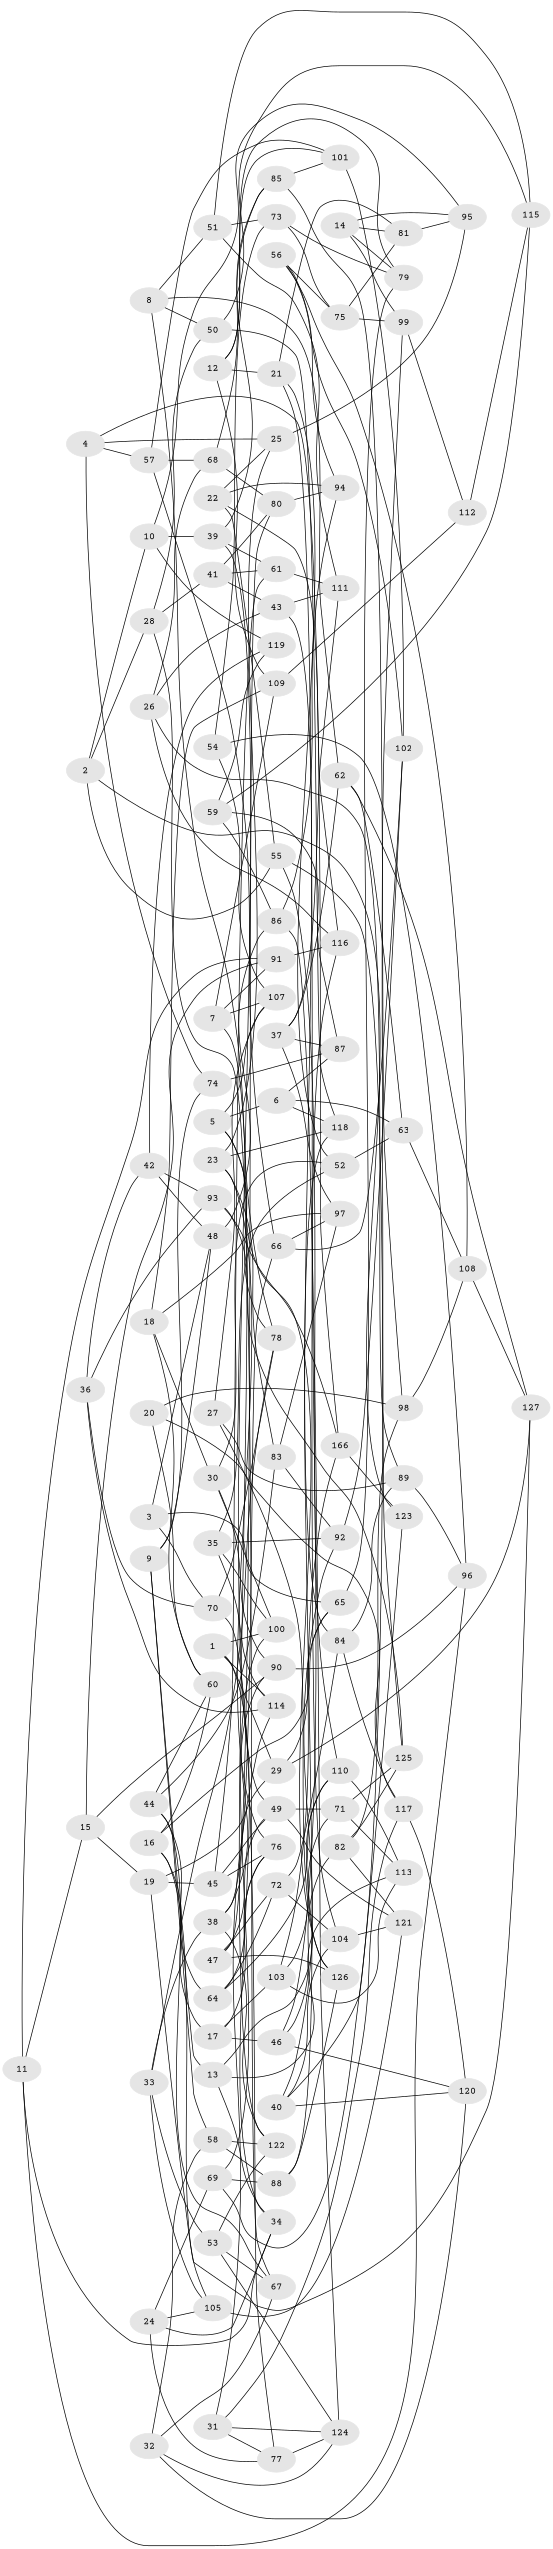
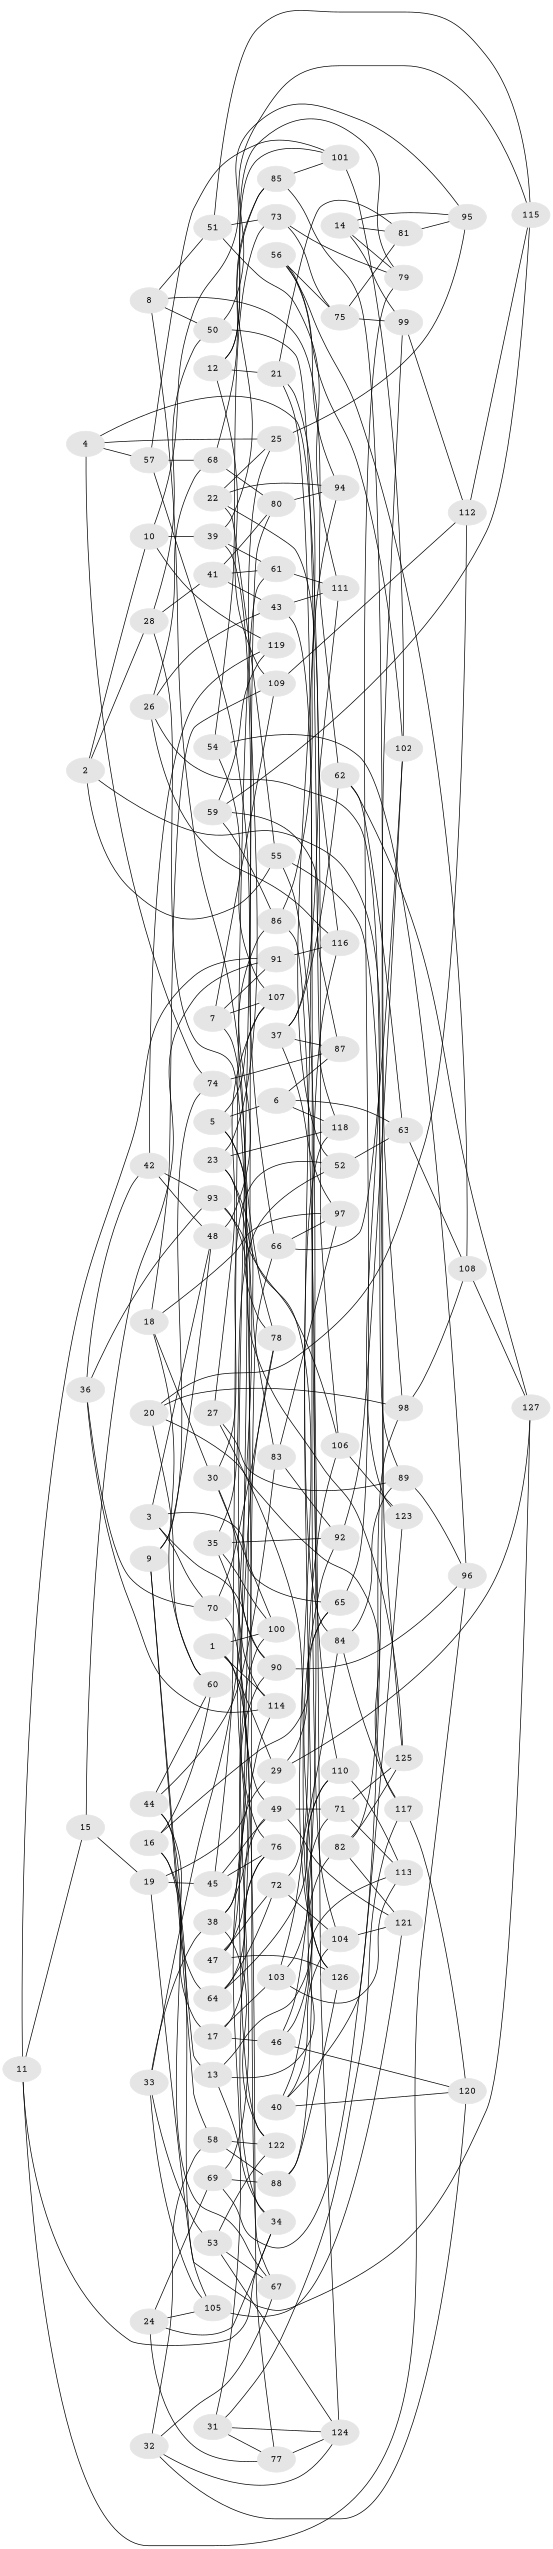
none -> (440, 1061)
(340, 1446) -> (340, 1446)
(192, 1735) -> (218, 1577)
